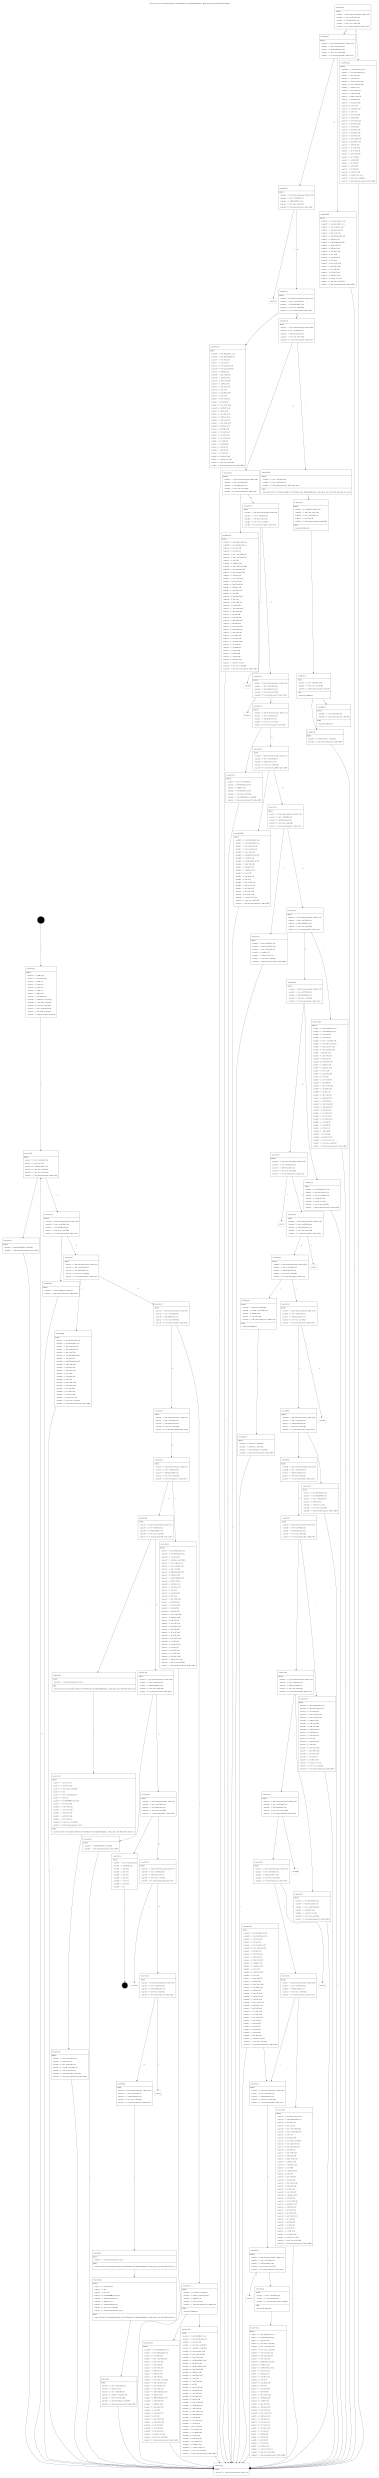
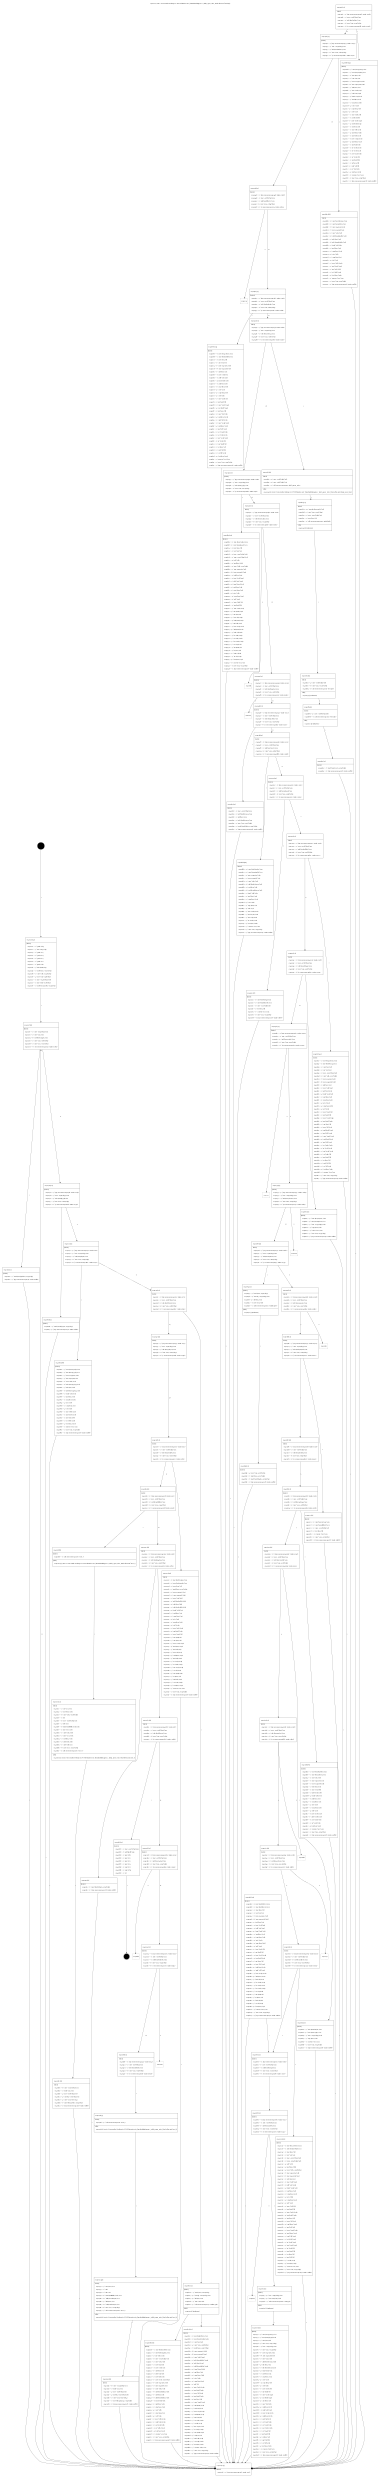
(312, 714) -> (328, 742)
